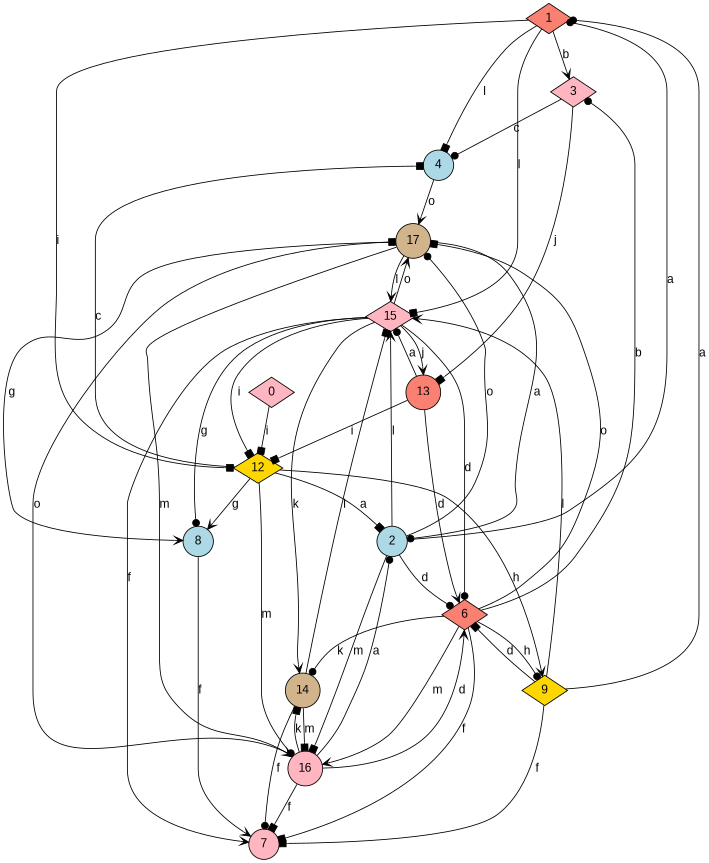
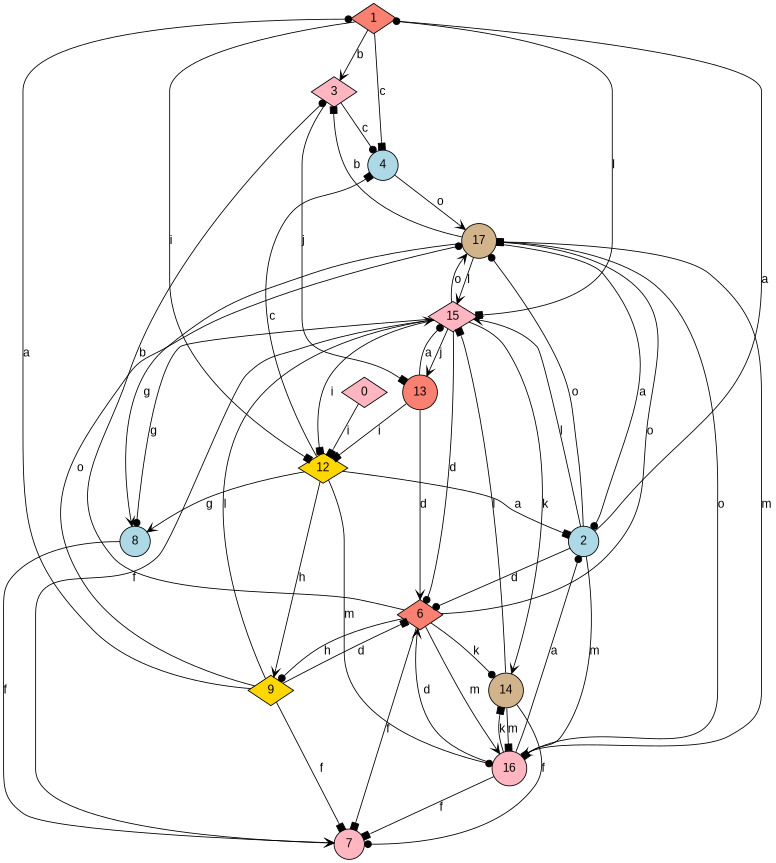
(485, 92) -> (383, 92)
none -> (373, 199)
none -> (105, 408)
